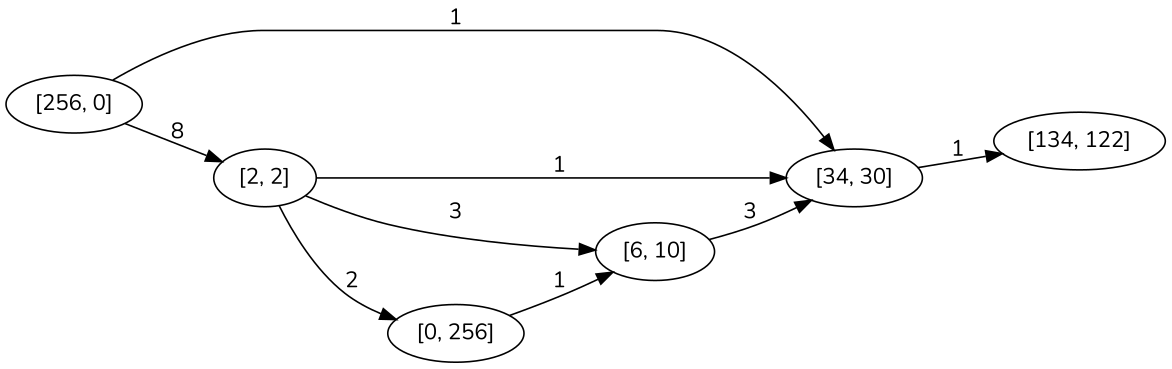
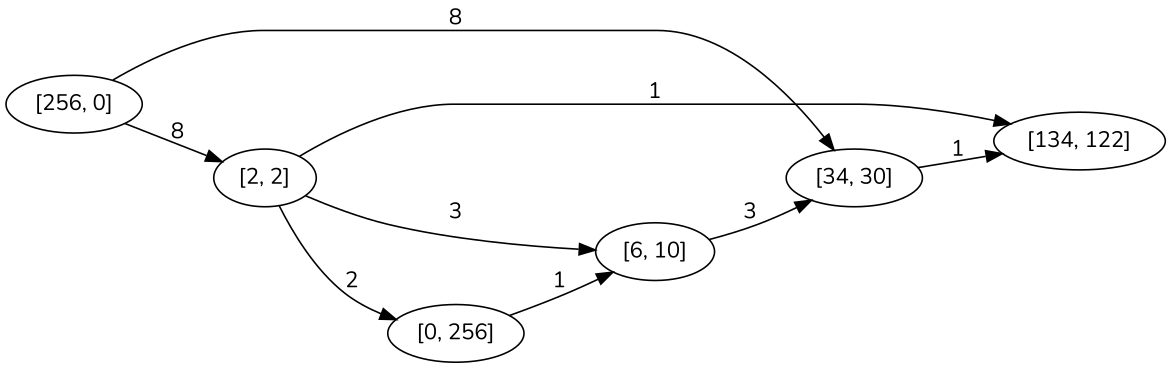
(456, 18) -> (456, 18)
(543, 178) -> (642, 104)
